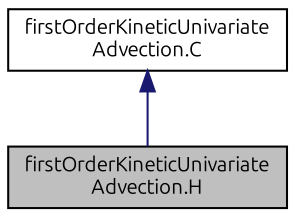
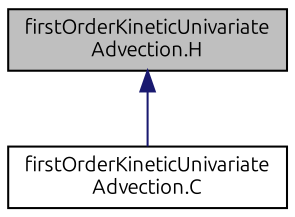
(148, 119) -> (148, 119)
